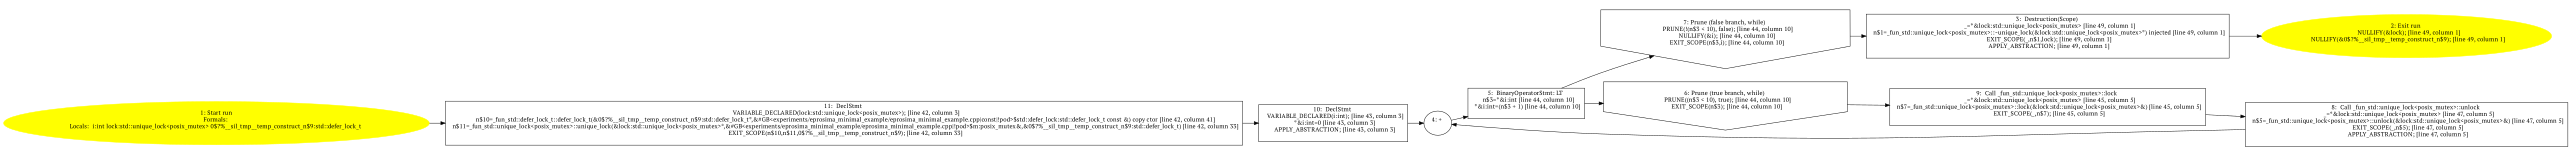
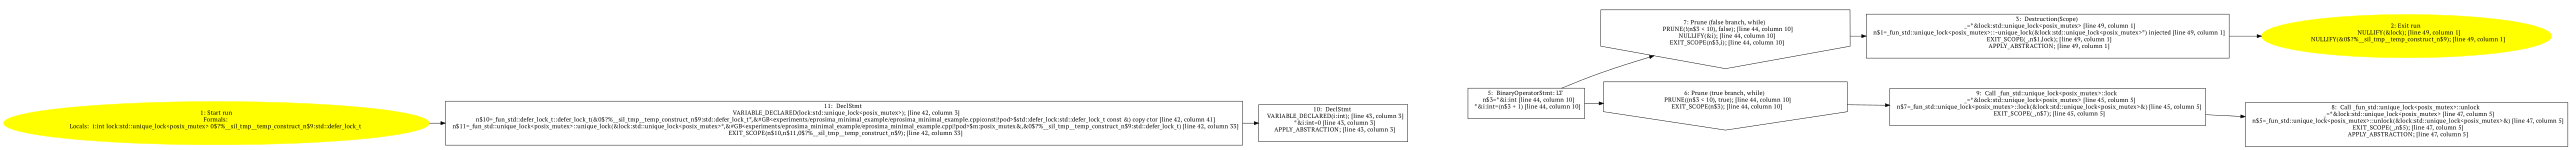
(1438, 123) -> none
